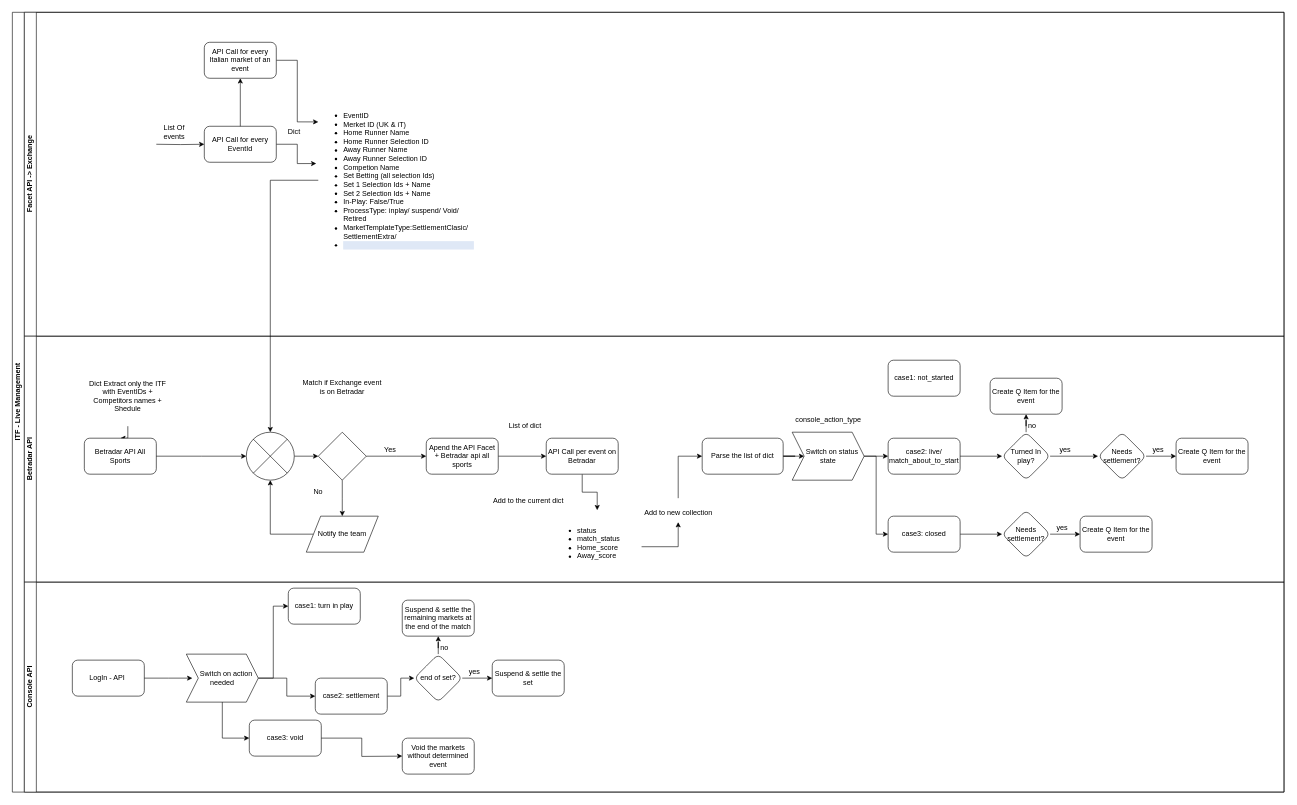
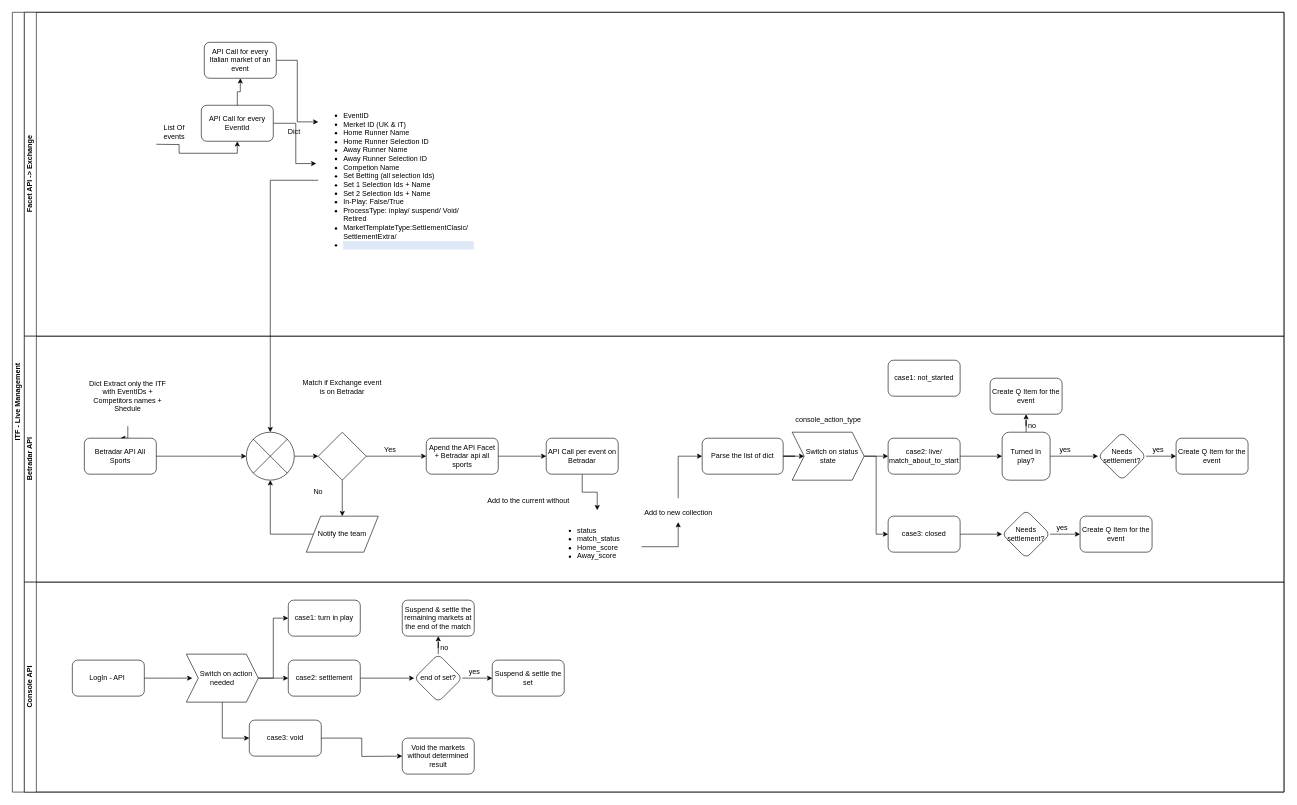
(240, 144) -> (237, 123)
(525, 426) -> none
(1026, 456) -> (1026, 456)
(529, 498) -> (529, 498)
(324, 606) -> (324, 618)
(351, 696) -> (324, 678)
(438, 756) -> (438, 756)
